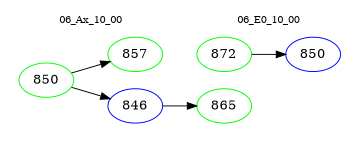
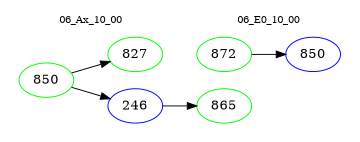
(135, 54) -> (135, 54)
(135, 106) -> (135, 106)
